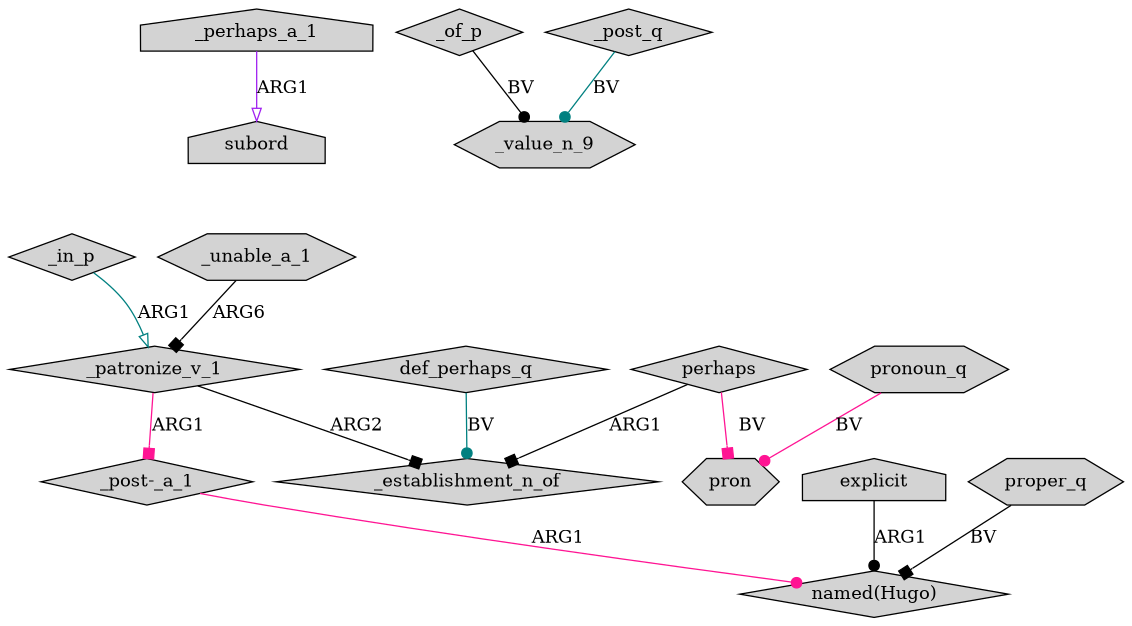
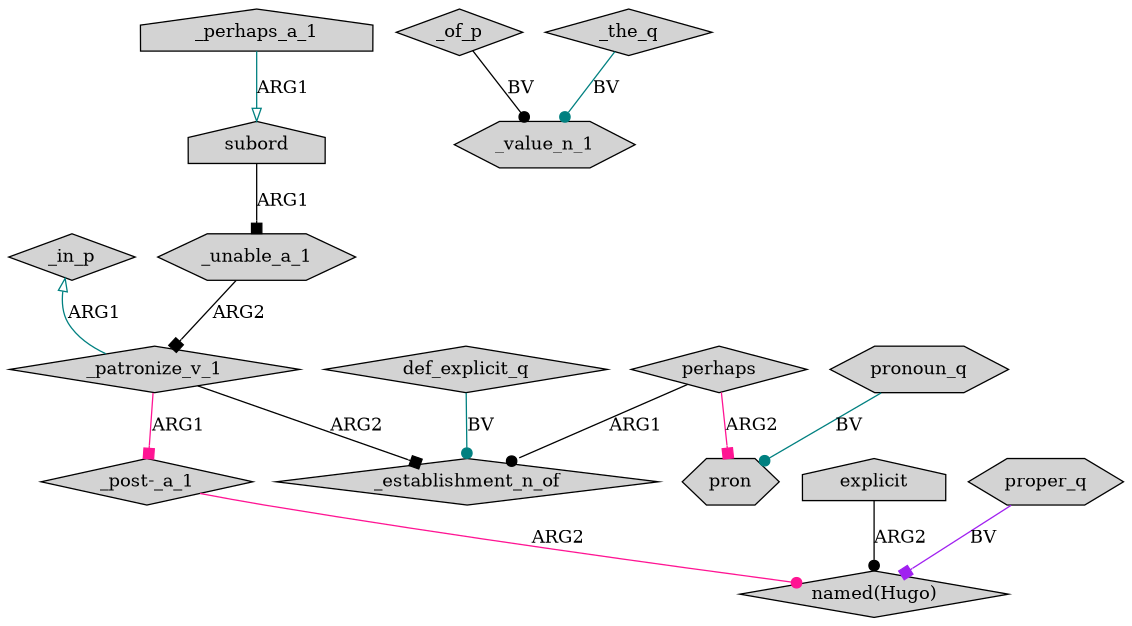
(629, 32) -> (629, 32)
(257, 80) -> (257, 80)
(545, 145) -> (545, 145)
none -> (257, 192)
(123, 300) -> (73, 330)
(239, 313) -> (239, 313)
(466, 369) -> (466, 369)
(603, 421) -> (603, 421)
(825, 425) -> (825, 425)
(752, 426) -> (752, 426)
(962, 537) -> (962, 537)
(558, 538) -> (558, 538)
(901, 538) -> (901, 538)
